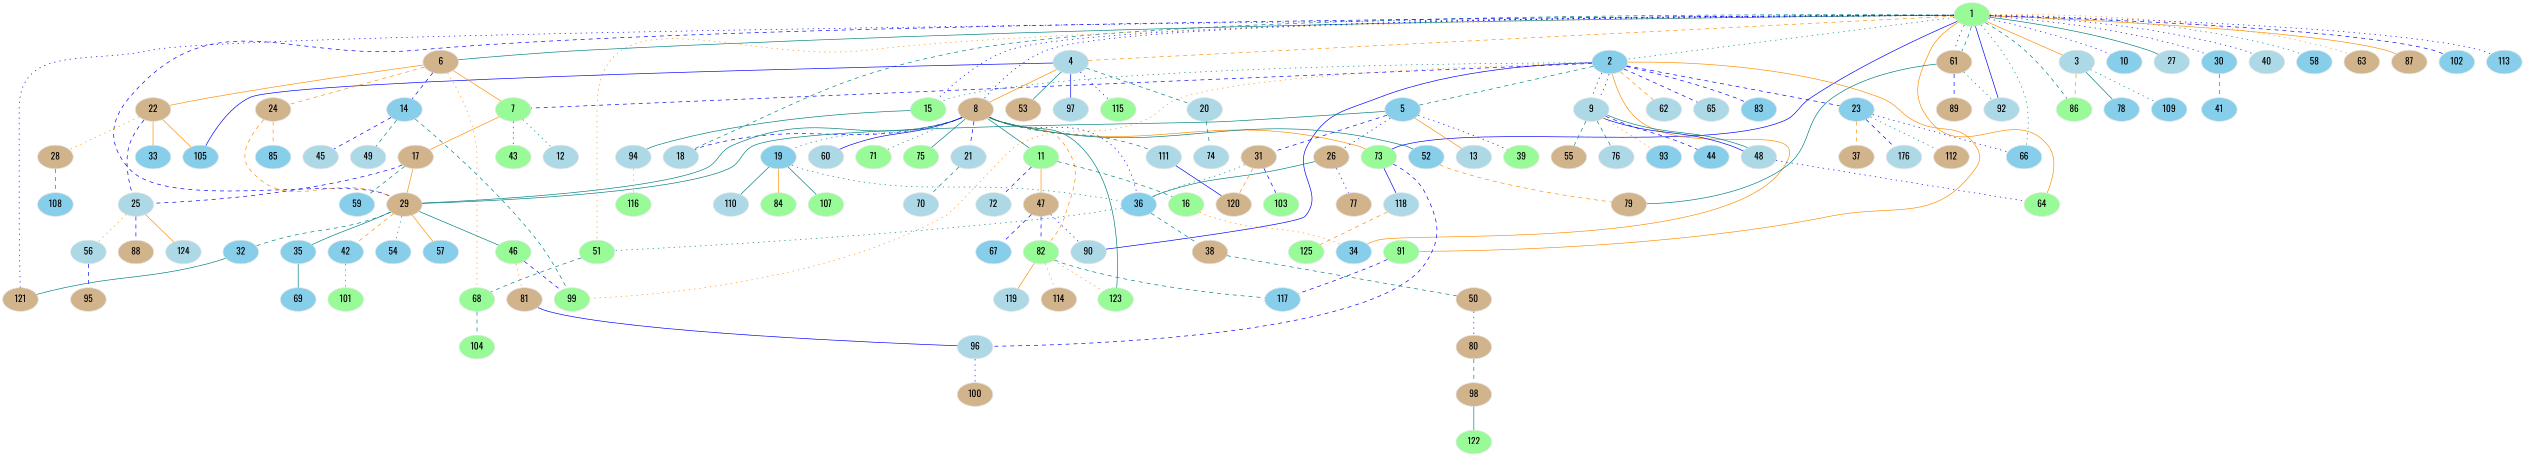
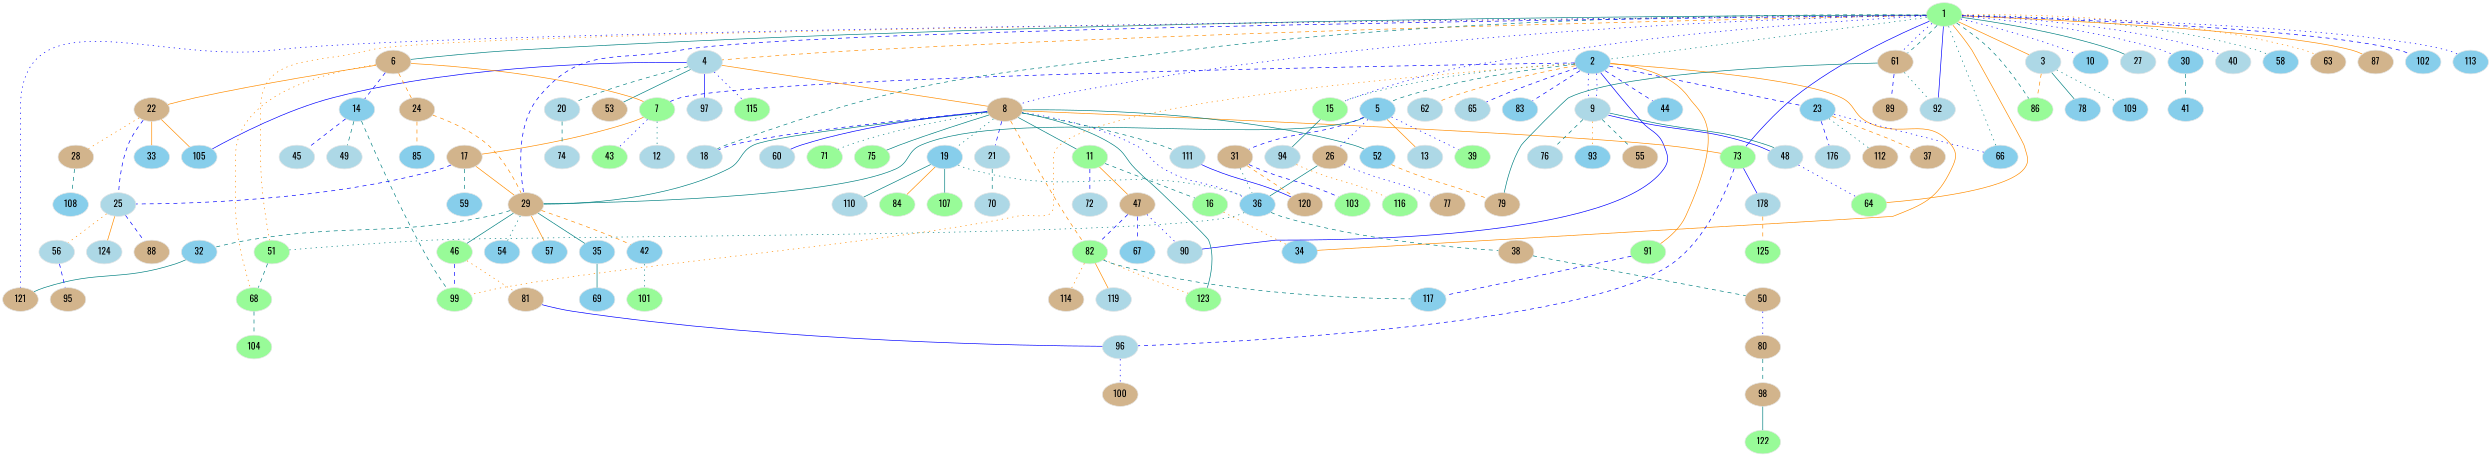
(1675, 140) -> (1630, 87)
(1401, 205) -> (1763, 205)
